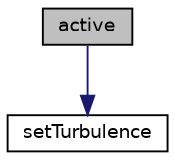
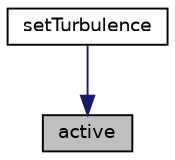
(88, 70) -> (88, 70)
